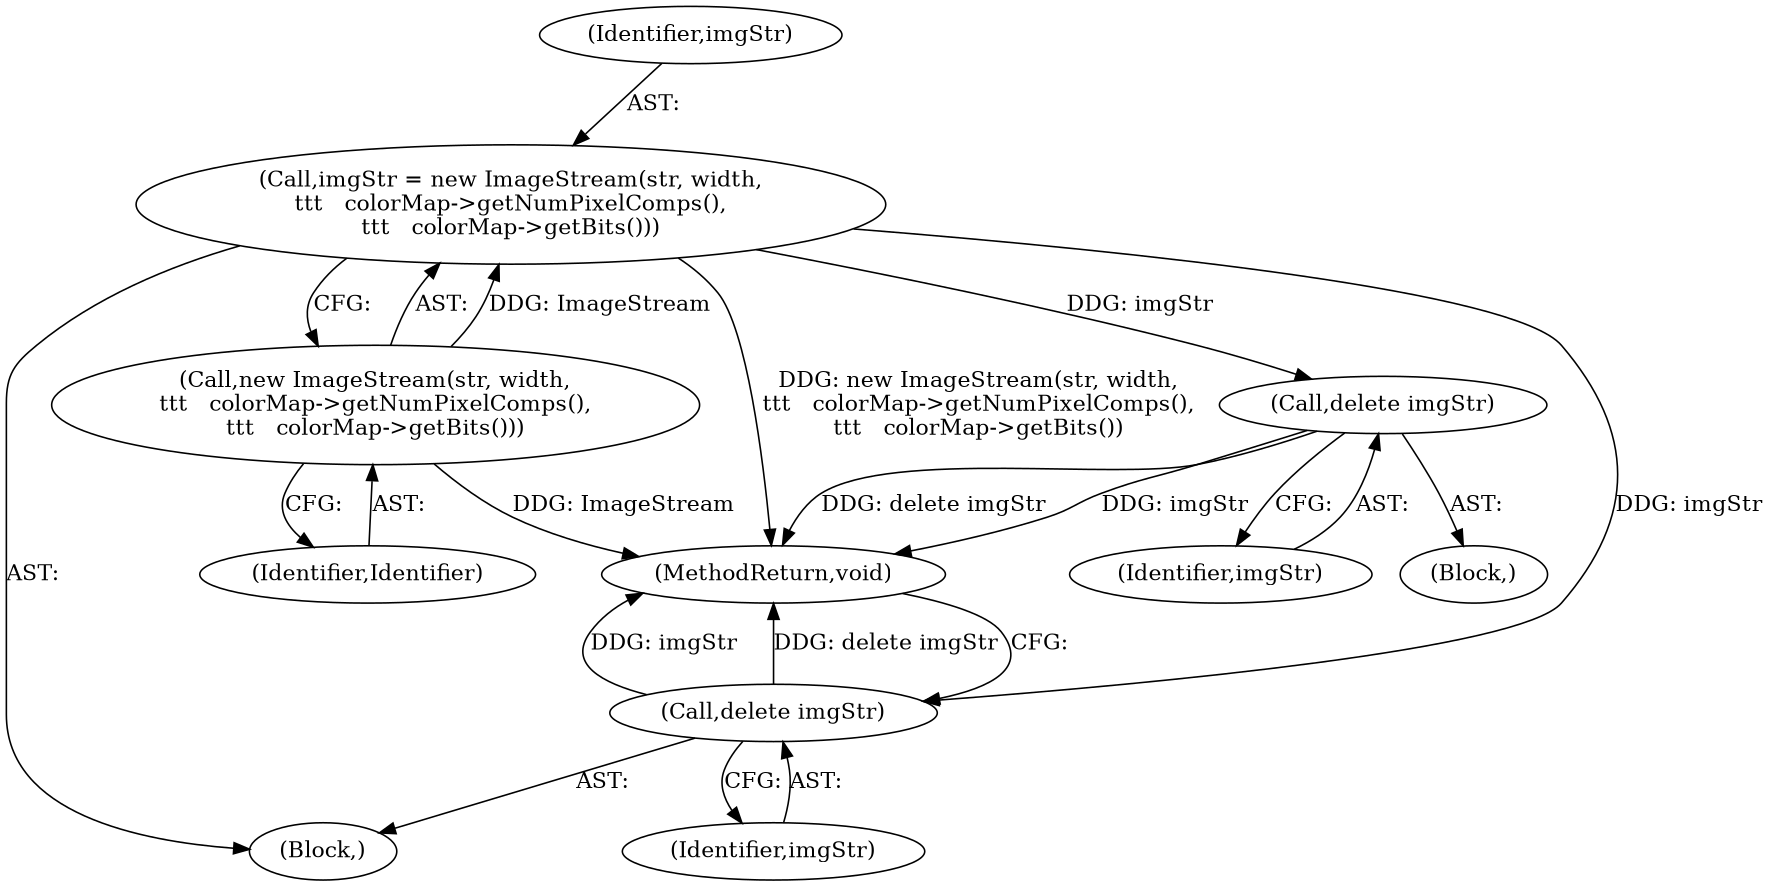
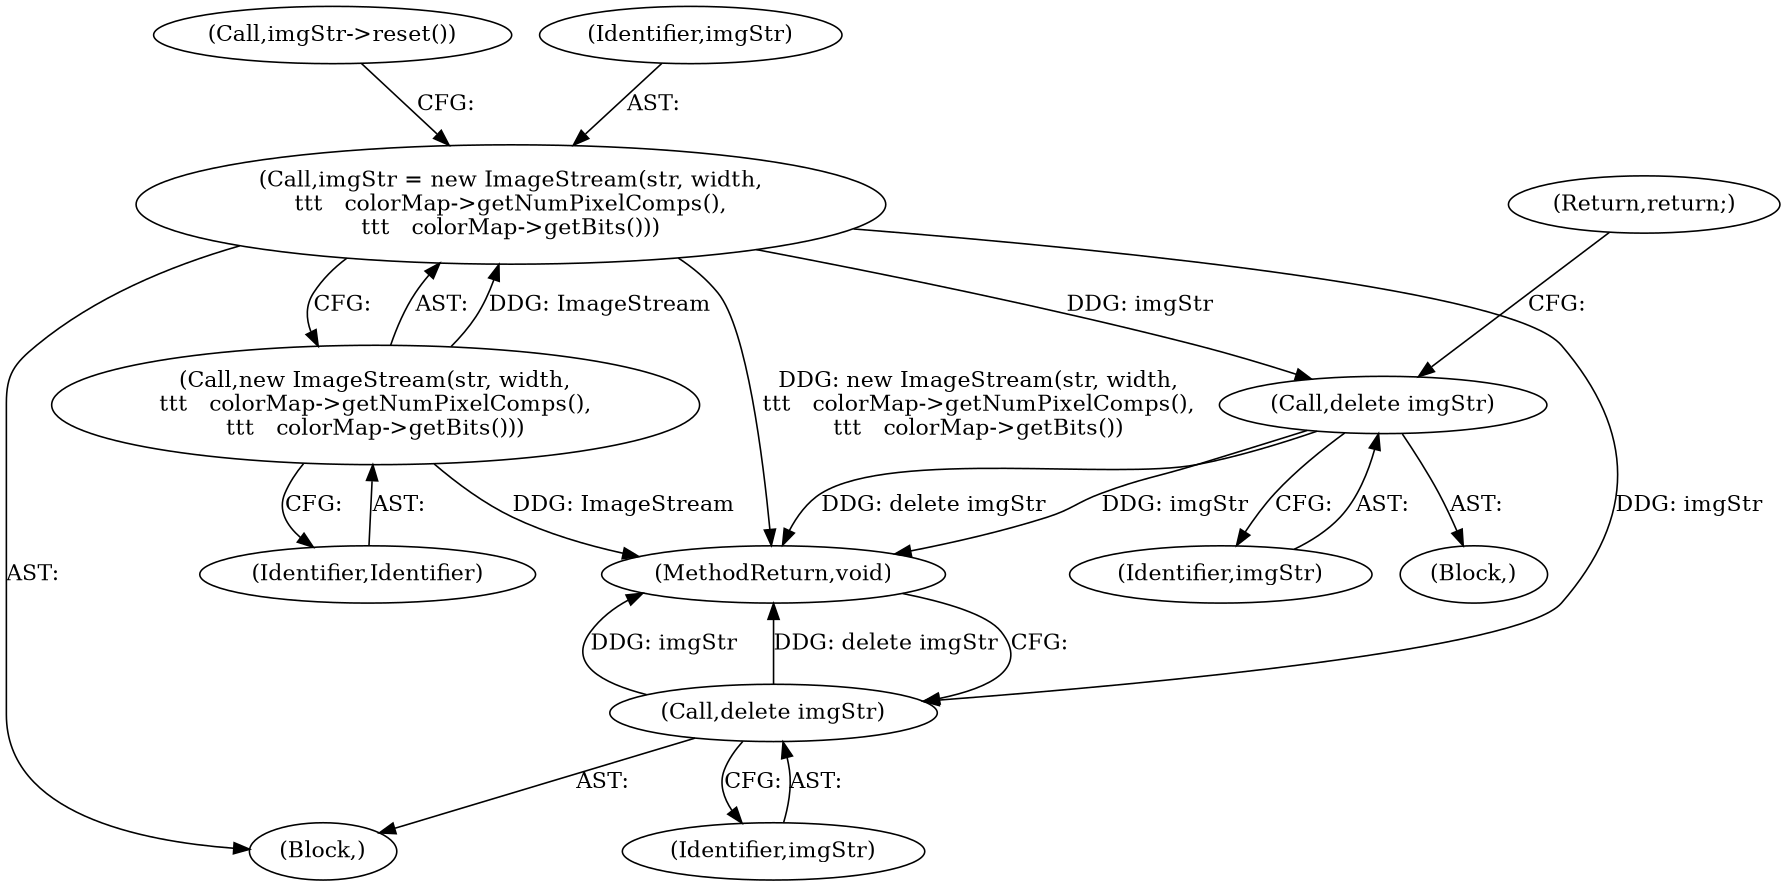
none -> (333, 35)
none -> (1644, 204)
